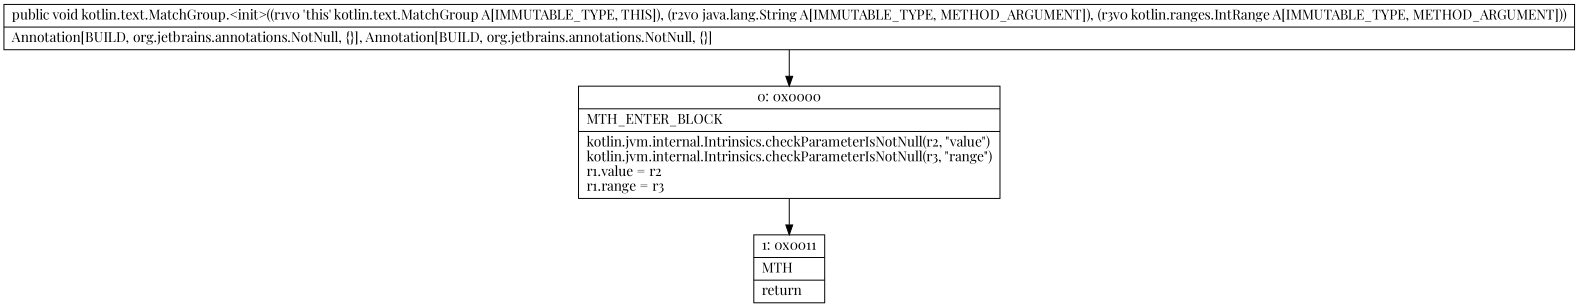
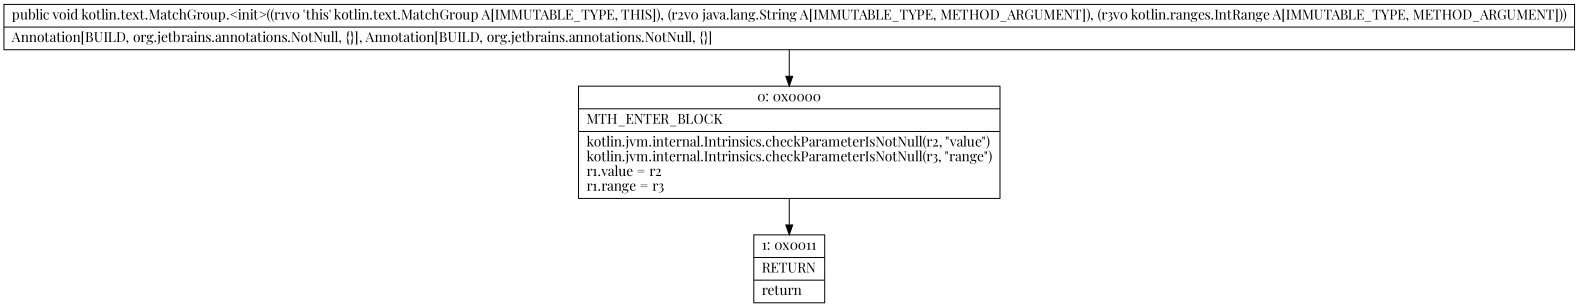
(777, 268) -> (789, 268)
